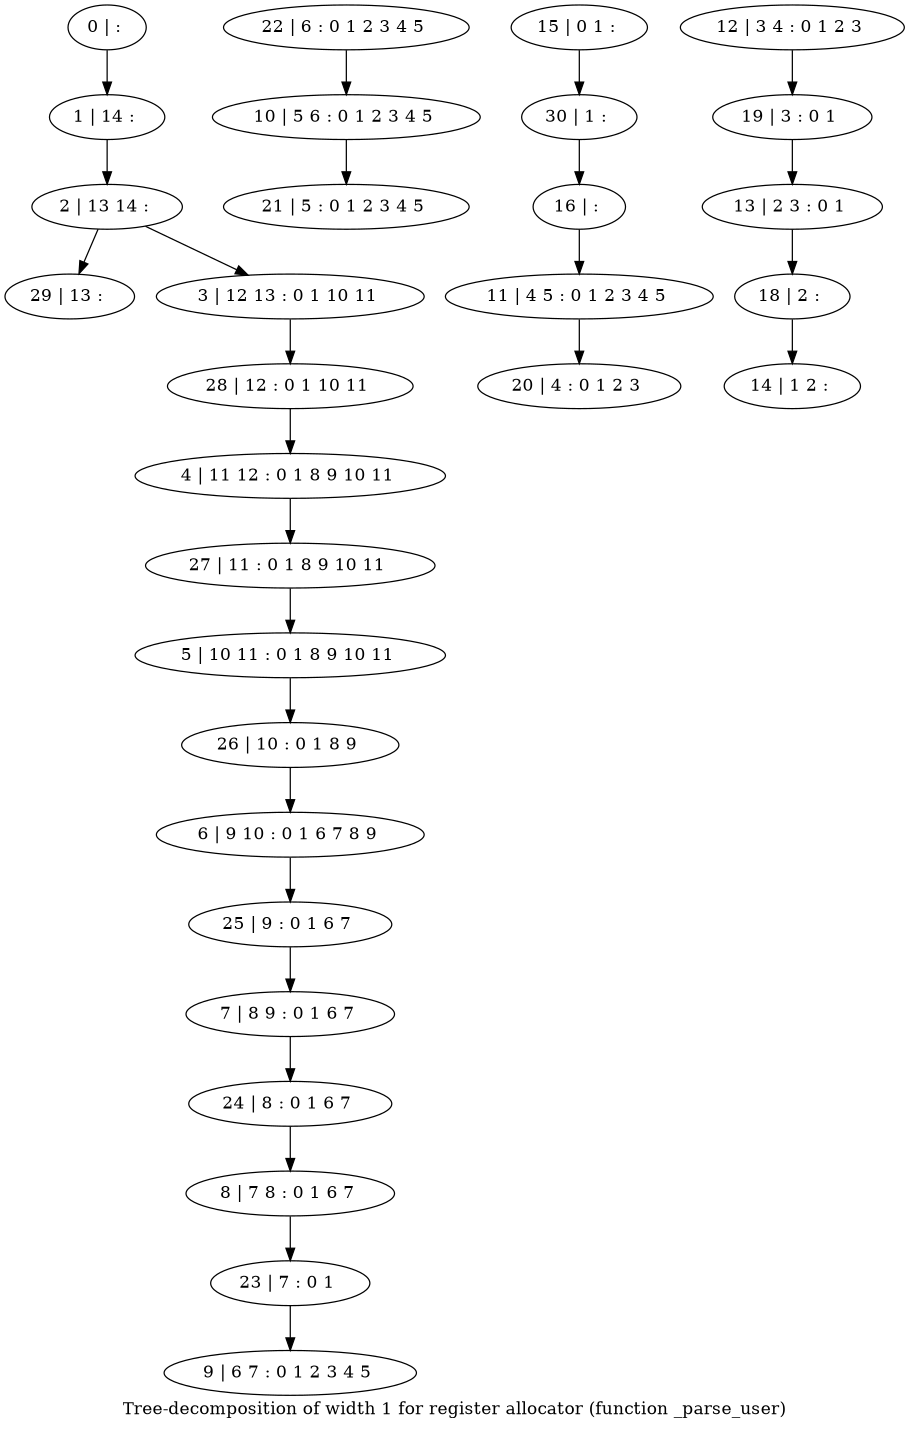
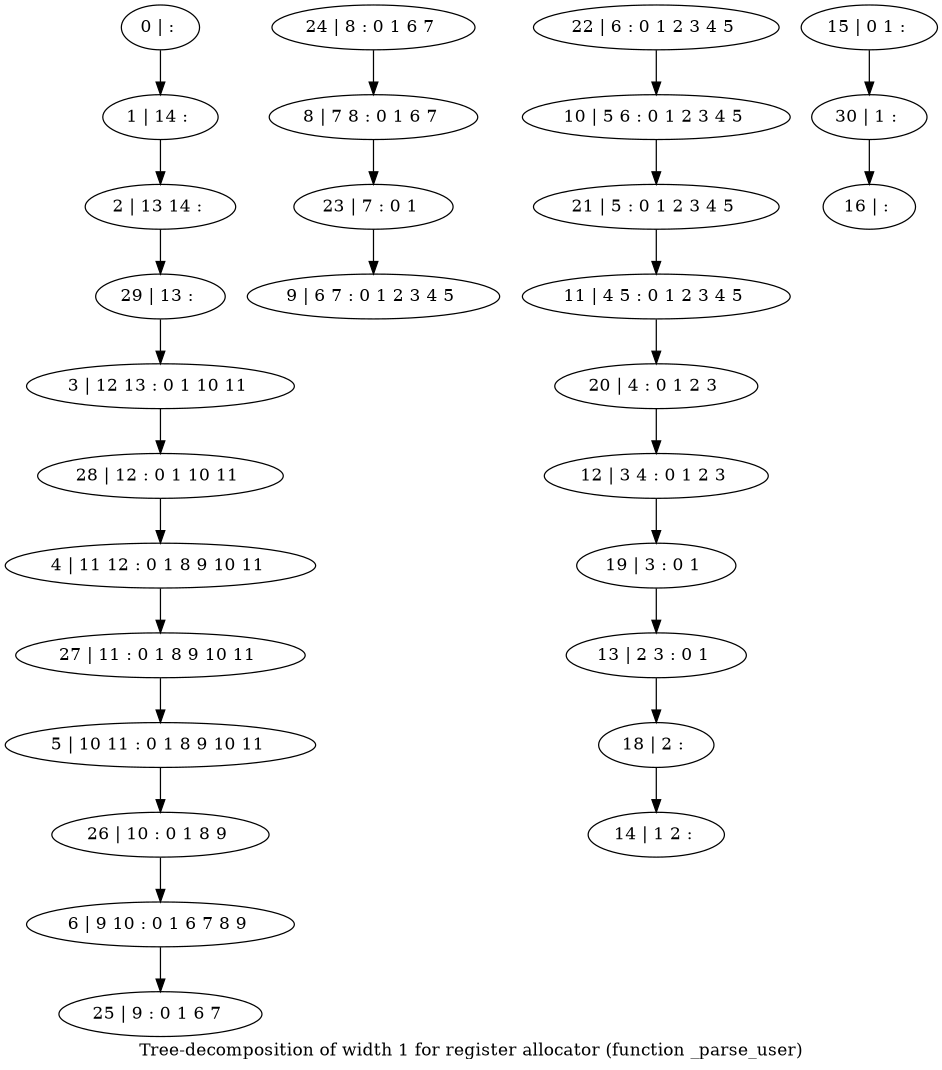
(579, 246) -> (656, 246)
(191, 248) -> (160, 335)
none -> (656, 425)
(290, 1014) -> none
